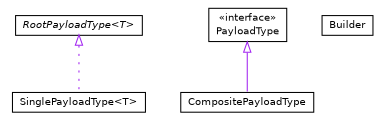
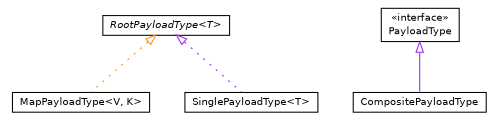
(347, 25) -> none
none -> (81, 102)
